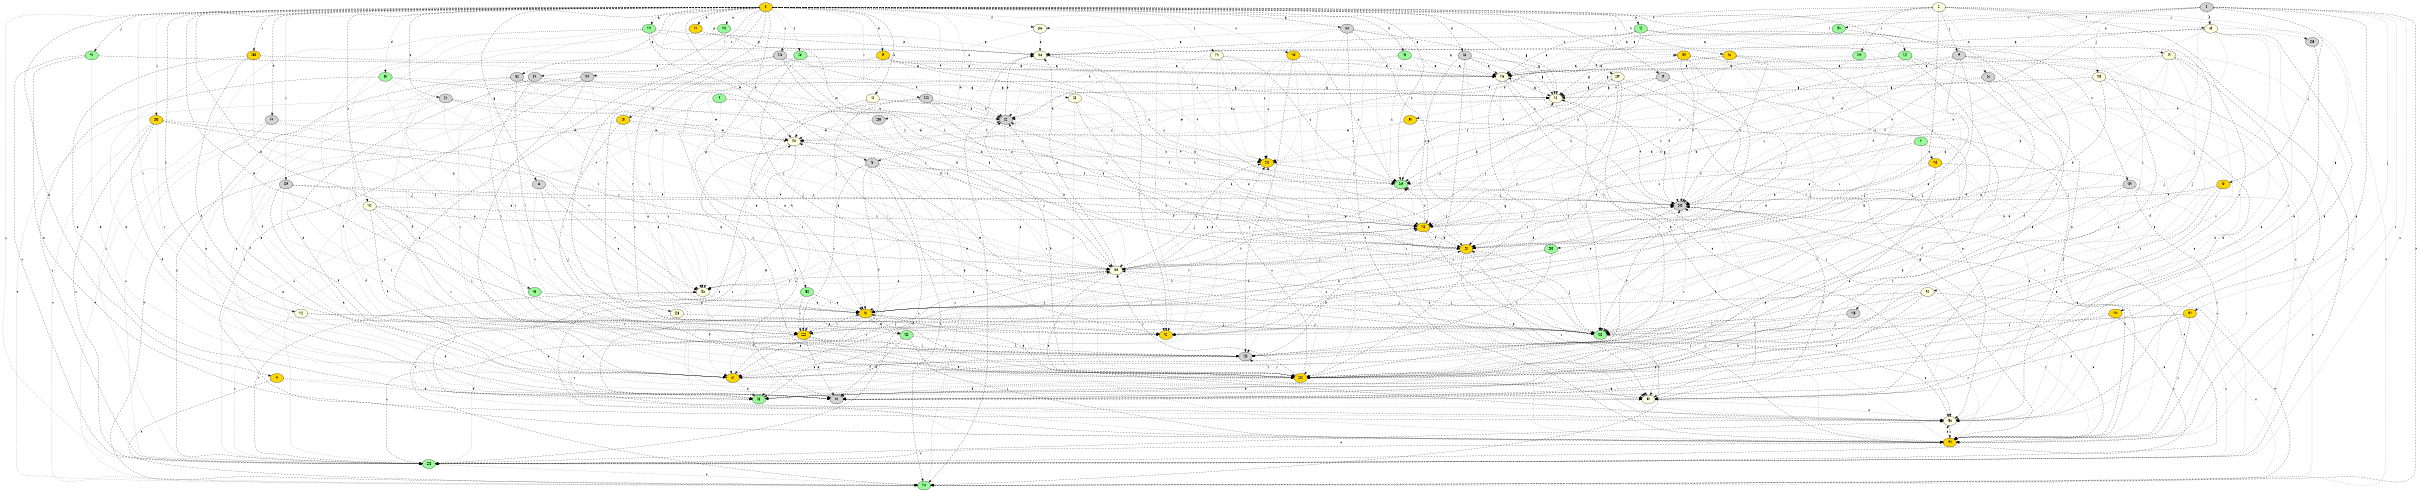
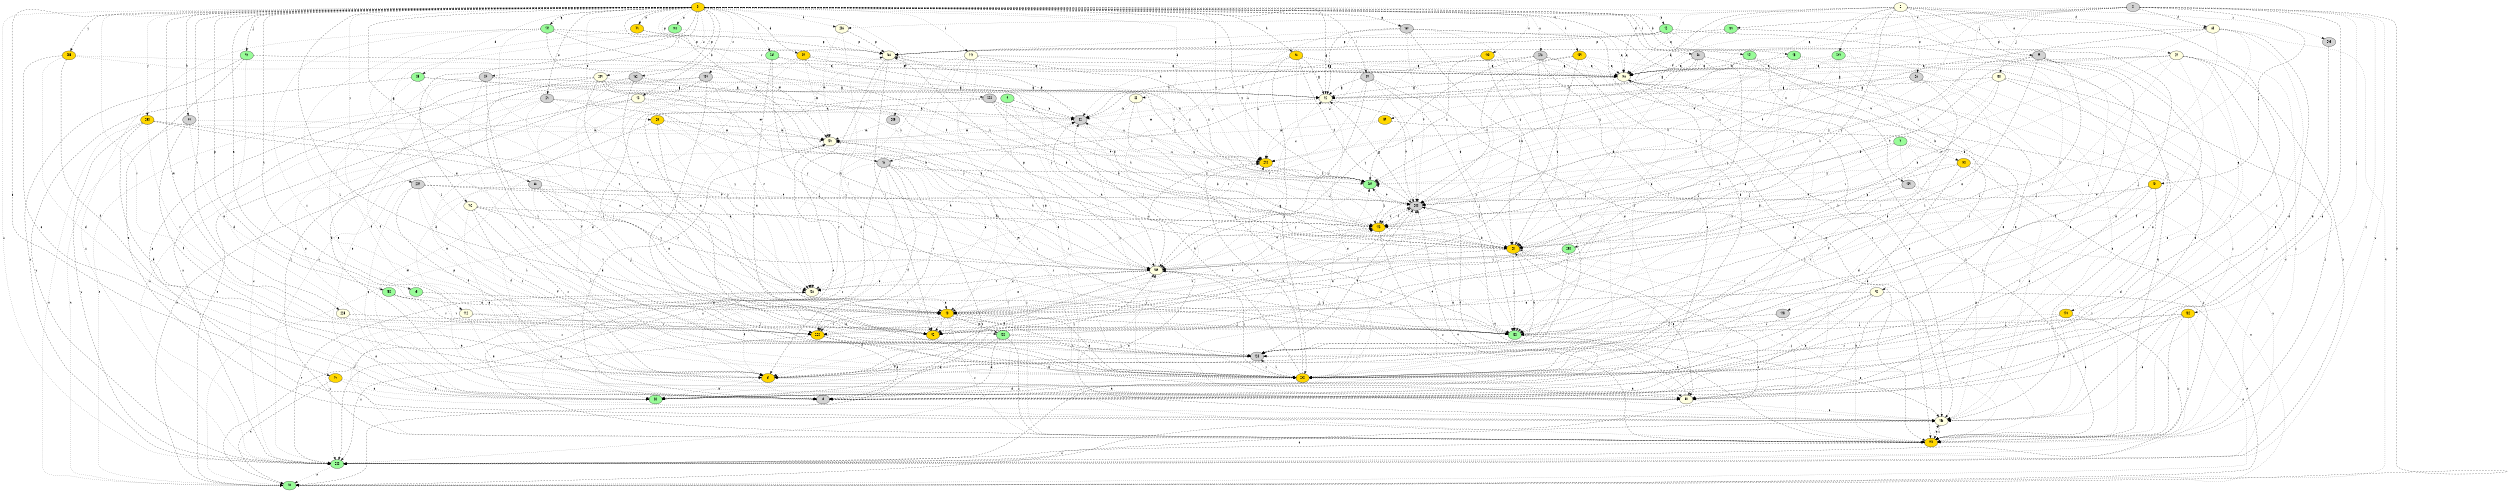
(641, 317) -> none
